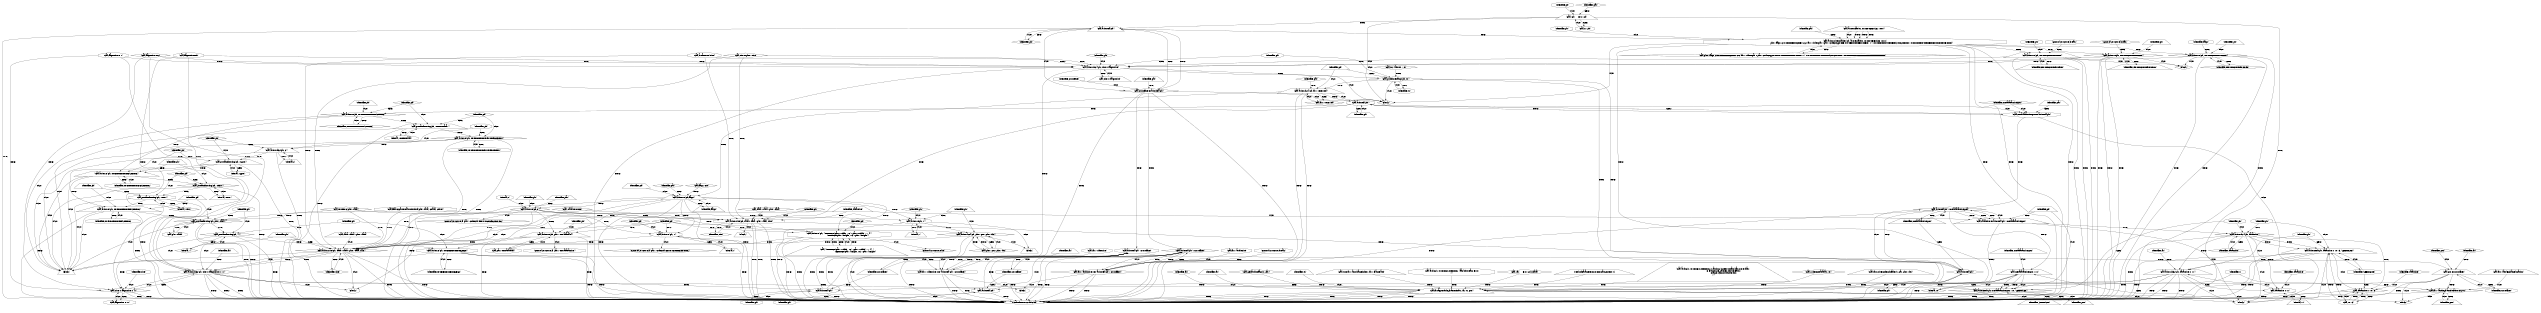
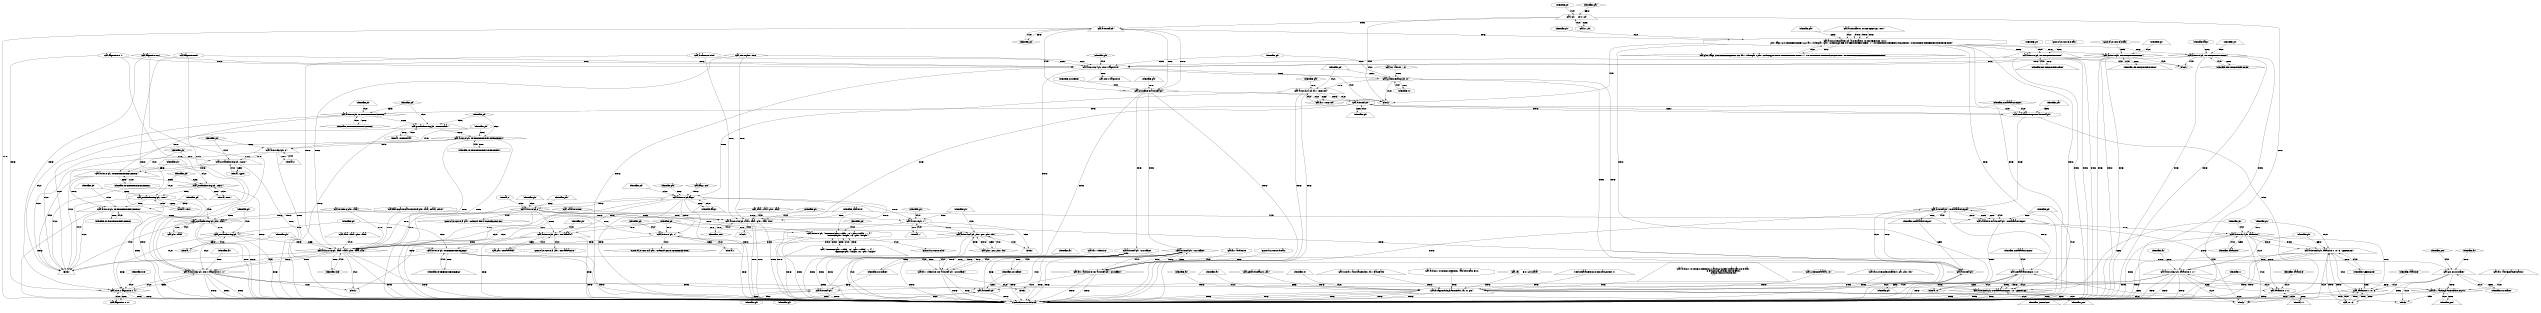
(1107, 73) -> none
